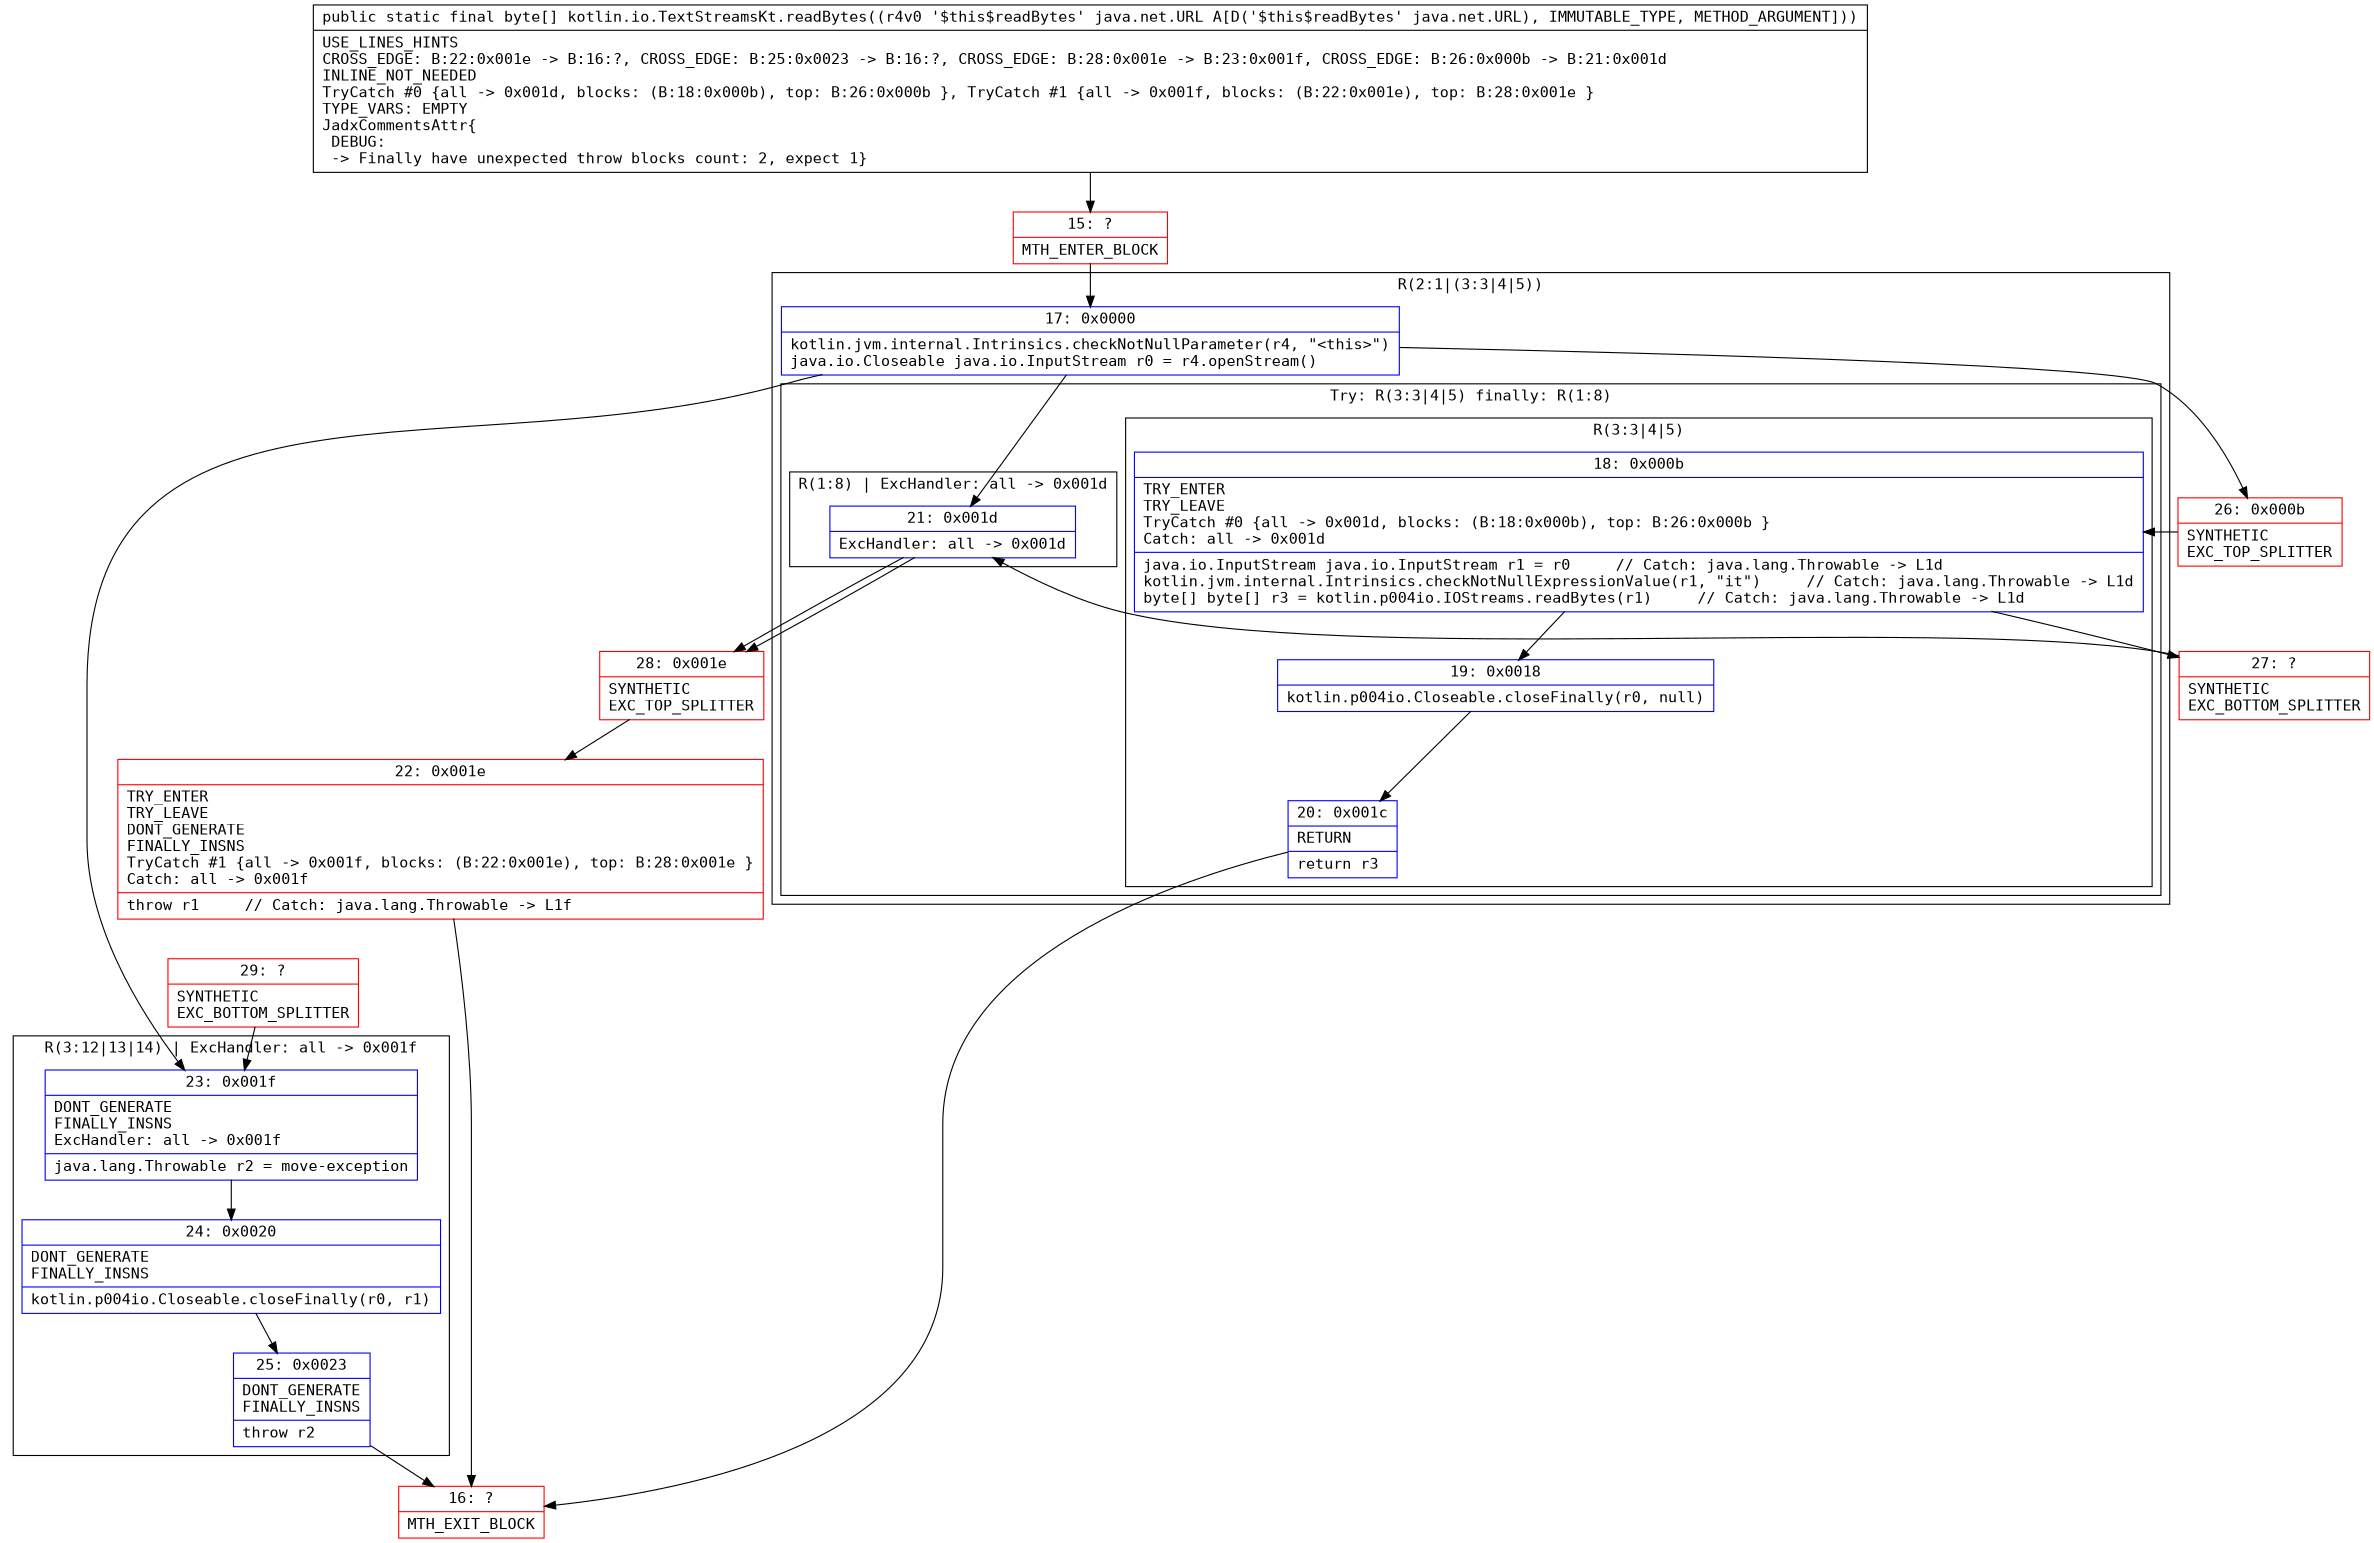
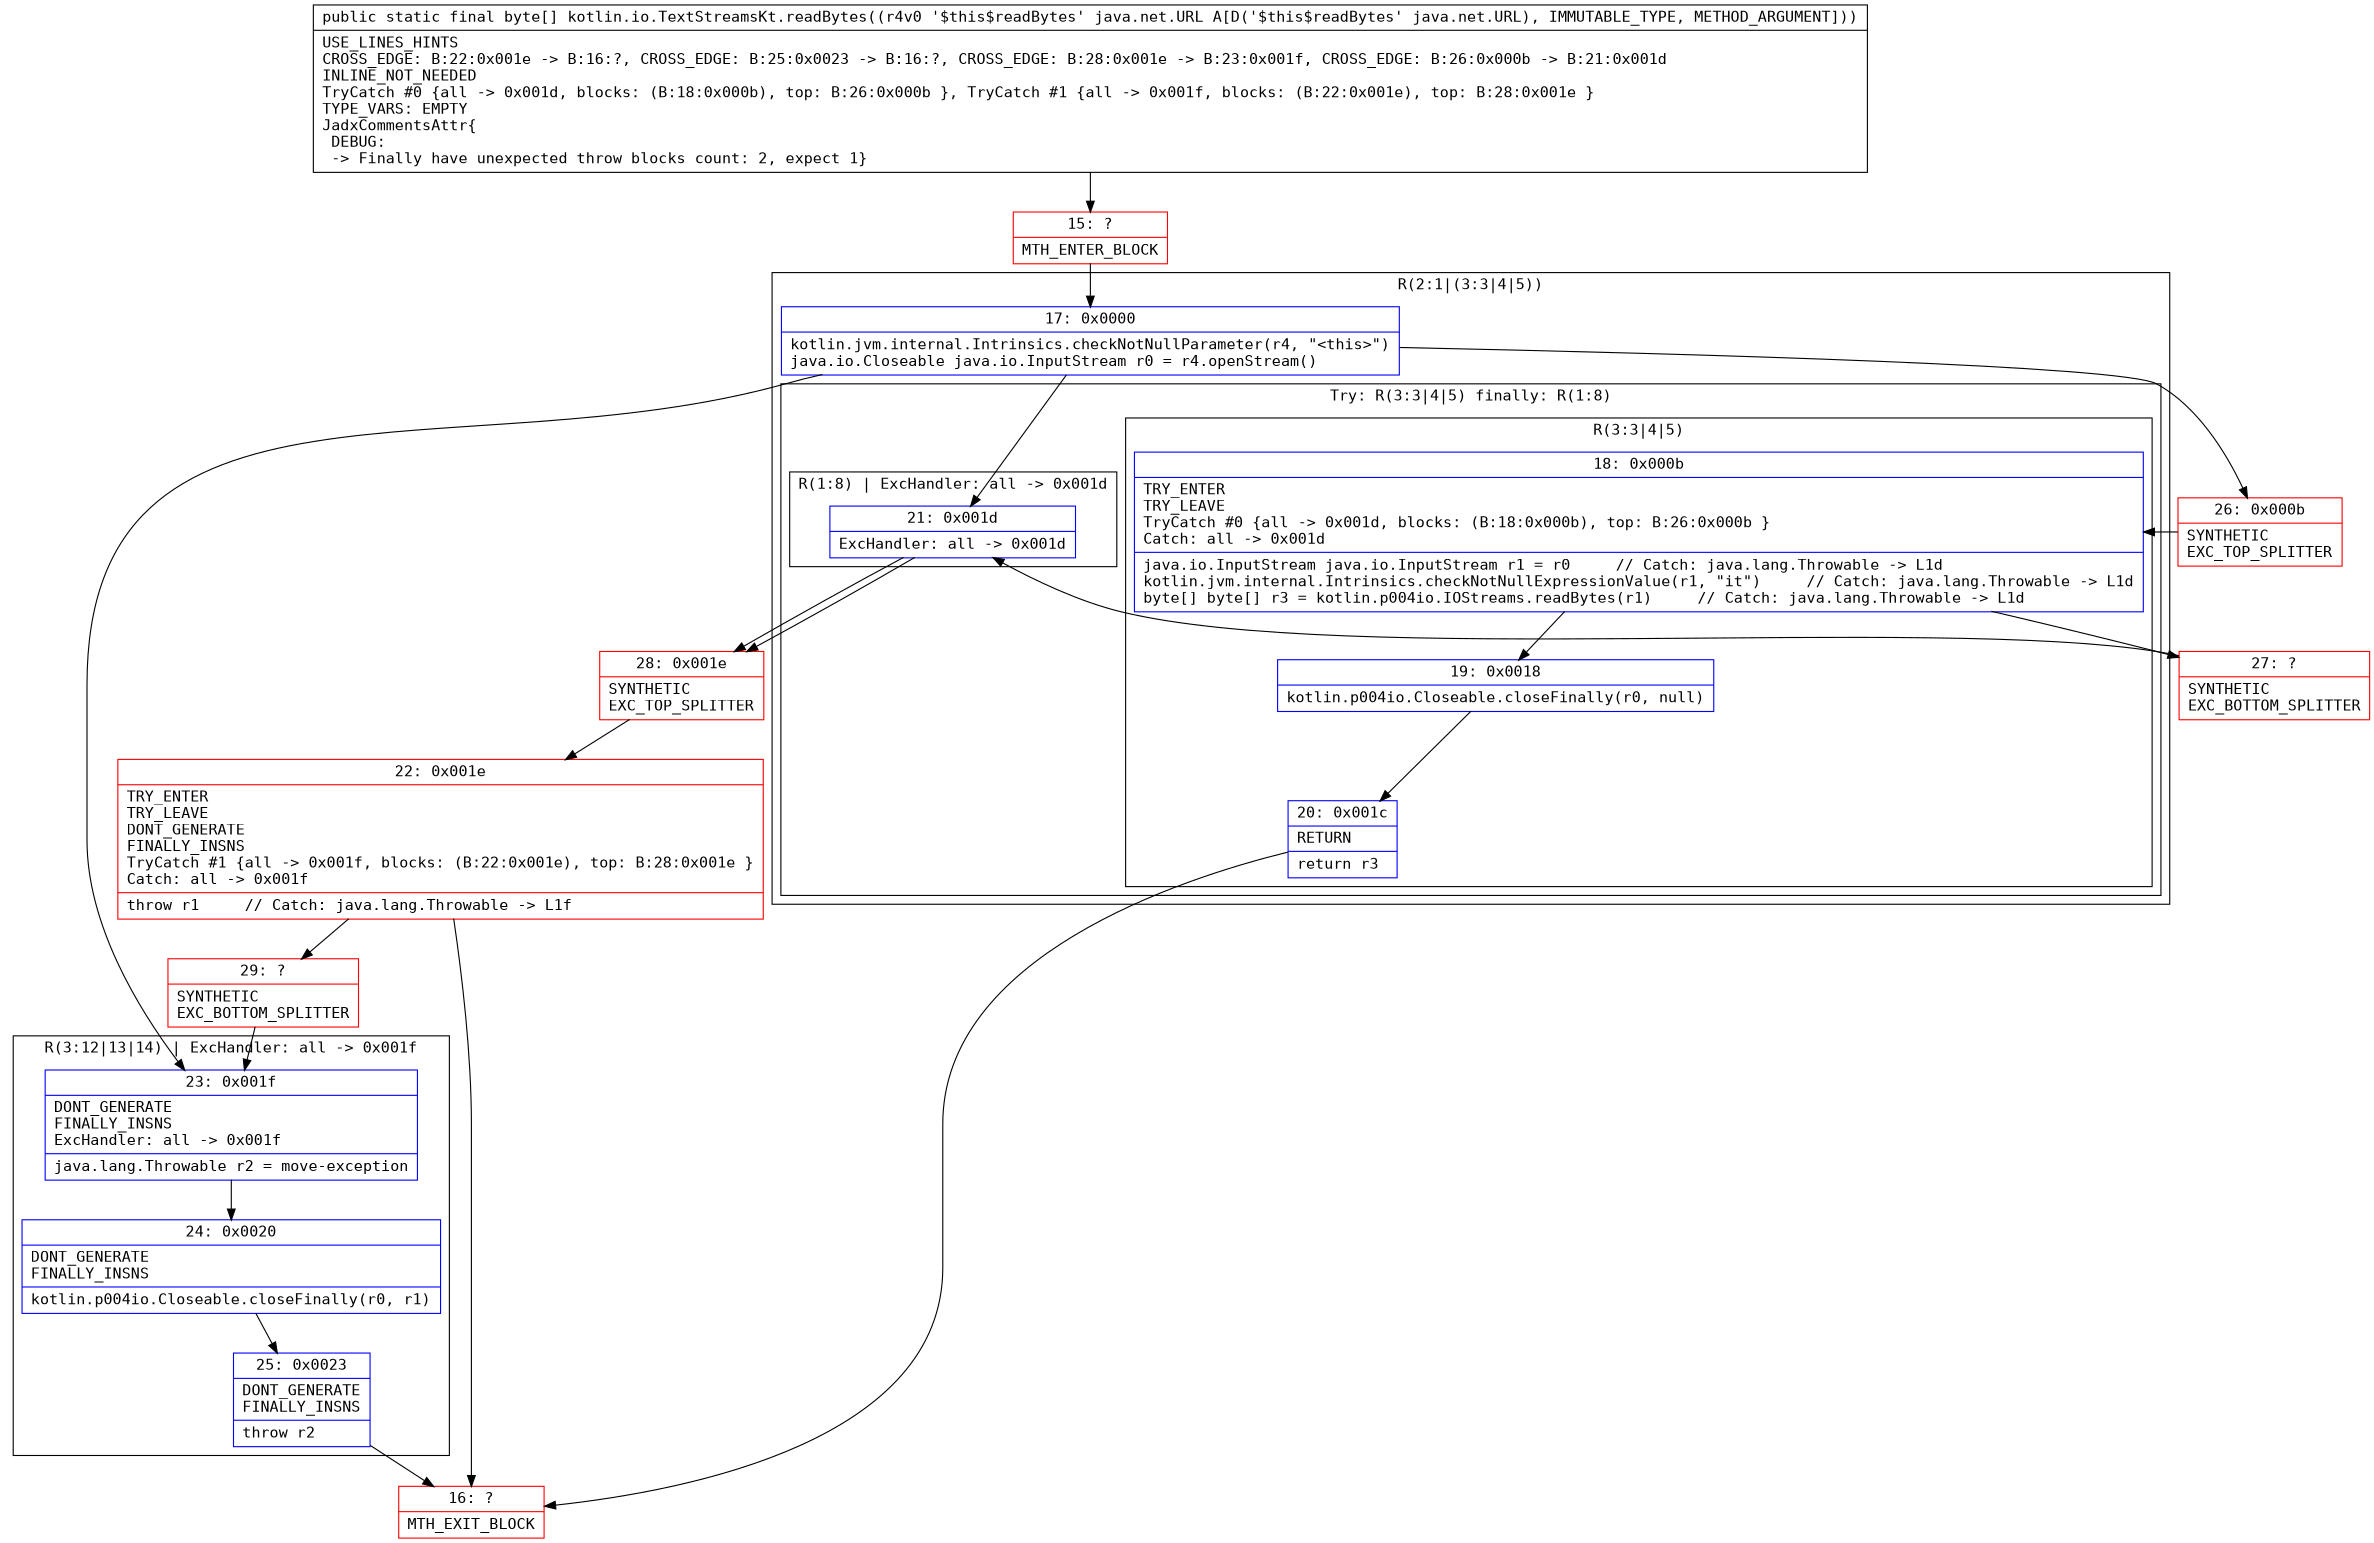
none -> (329, 935)
